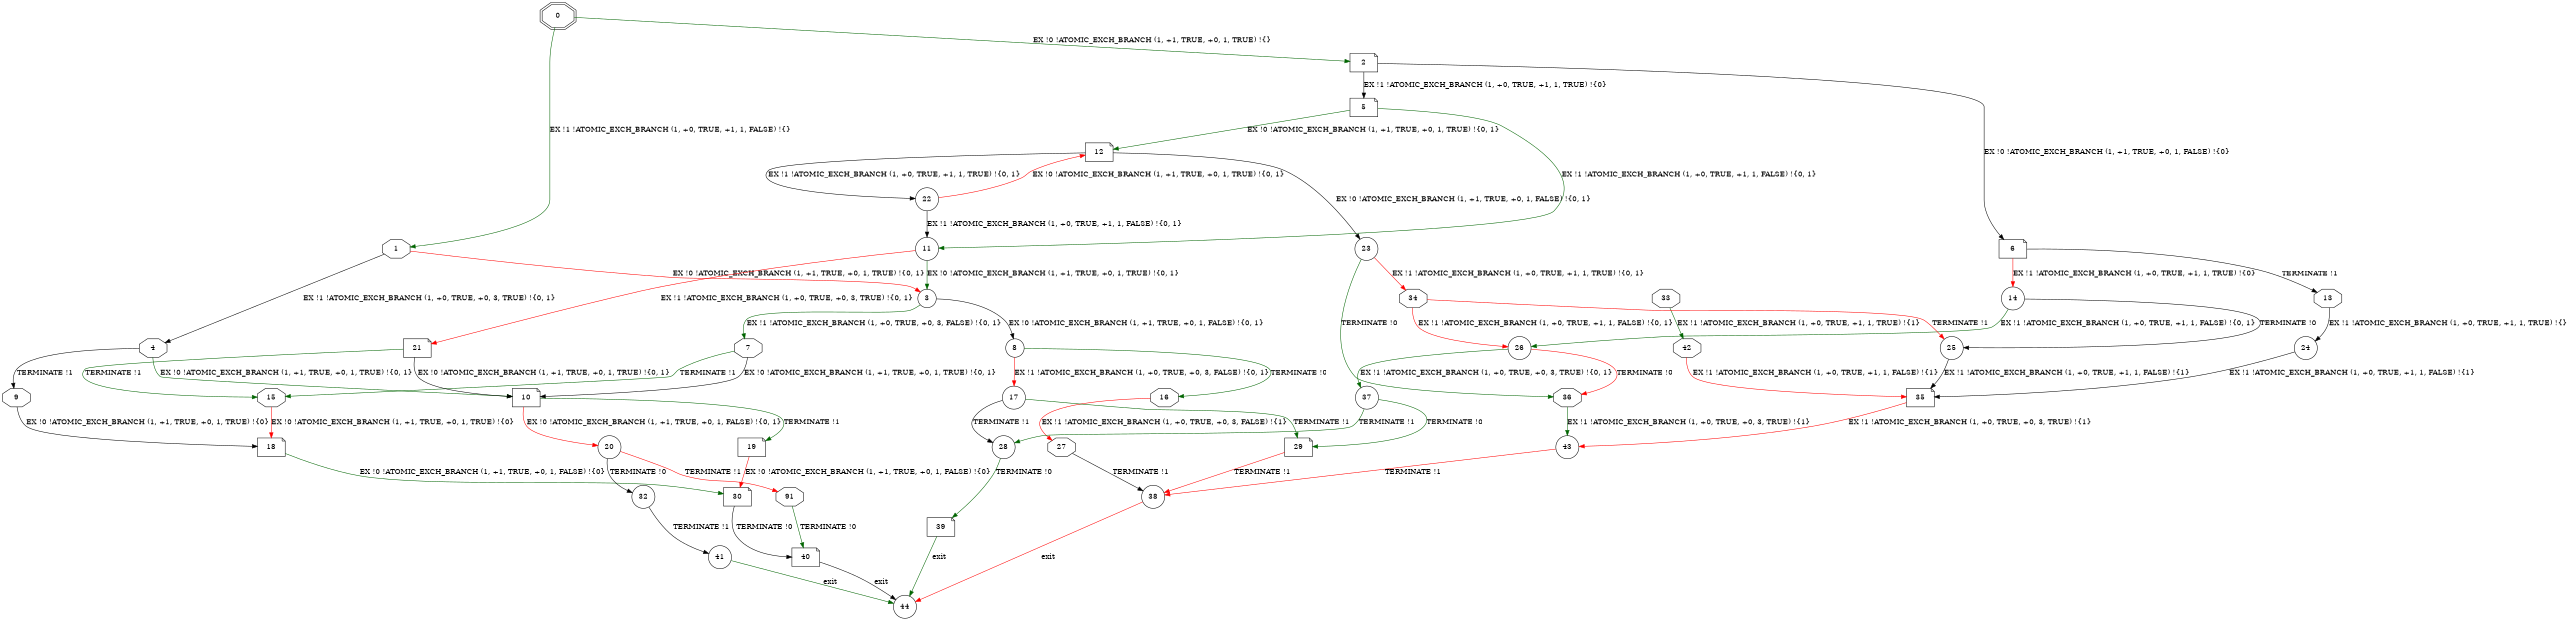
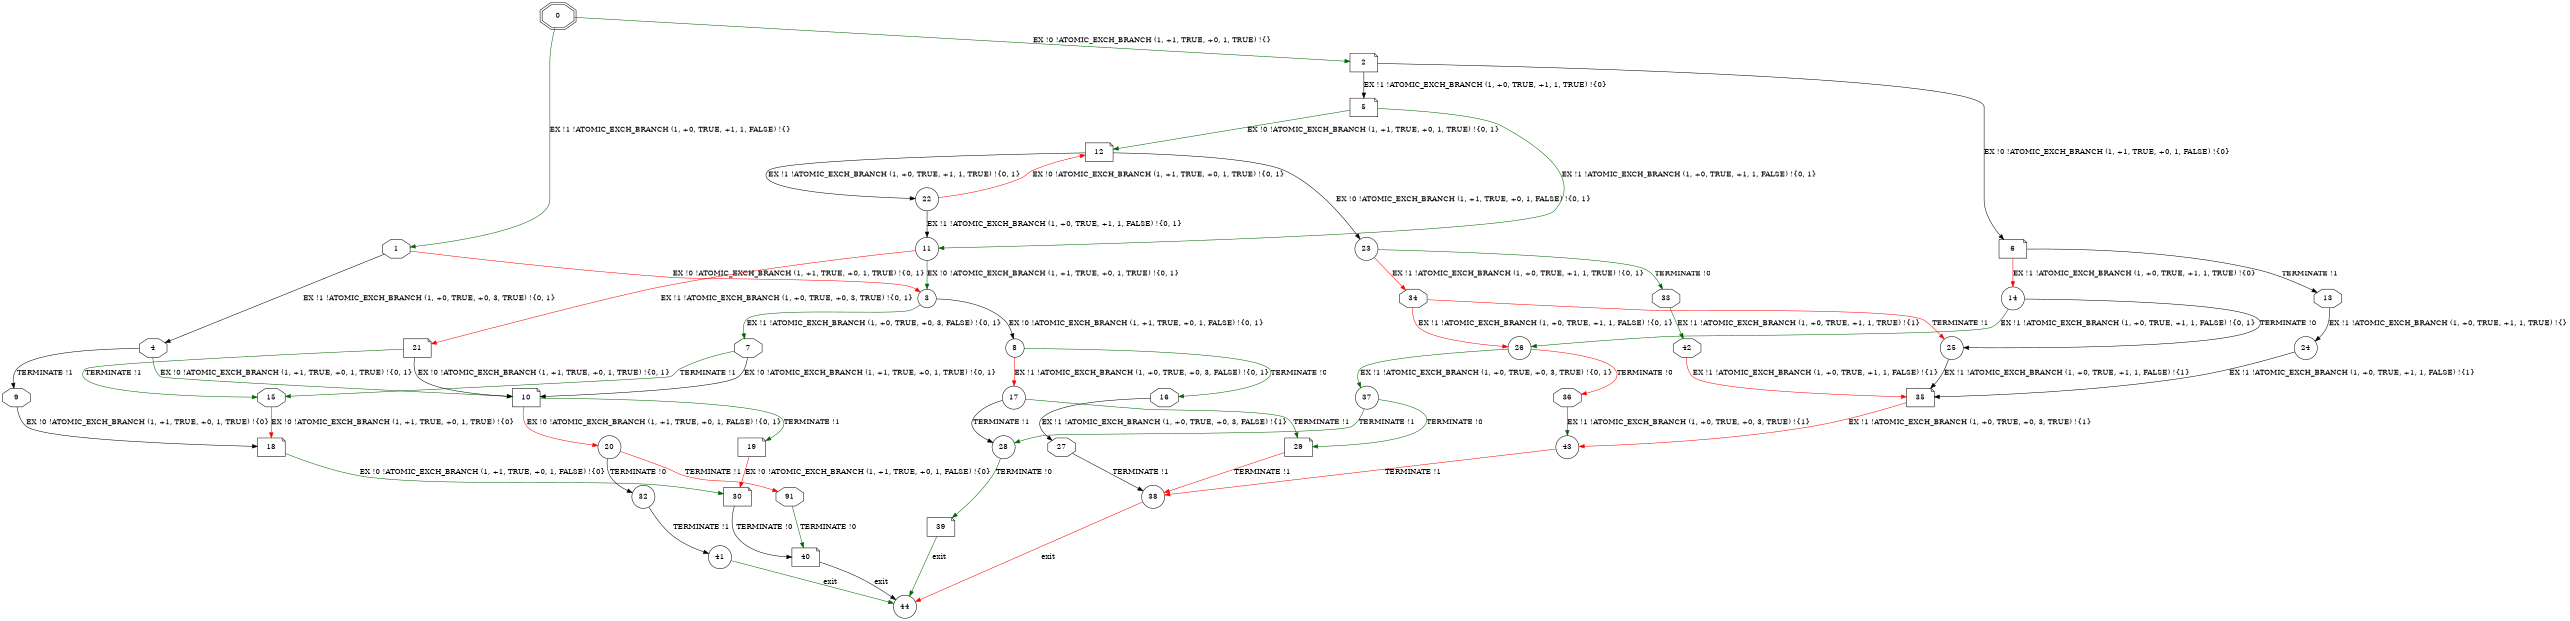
(1389, 386) -> (1523, 255)
(1097, 402) -> (1097, 402)
